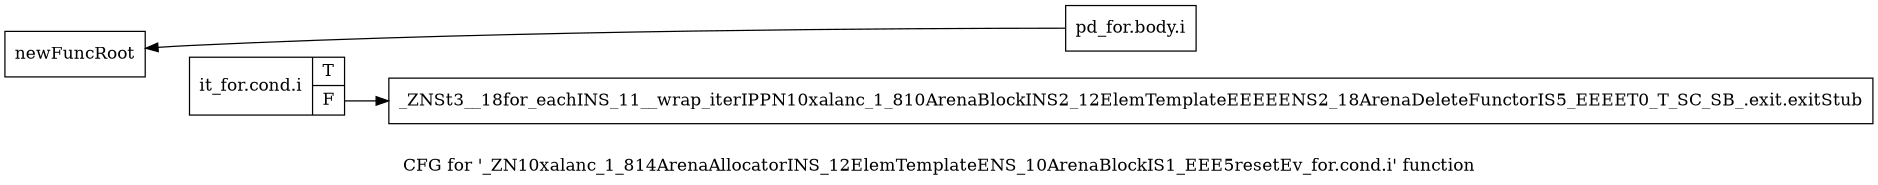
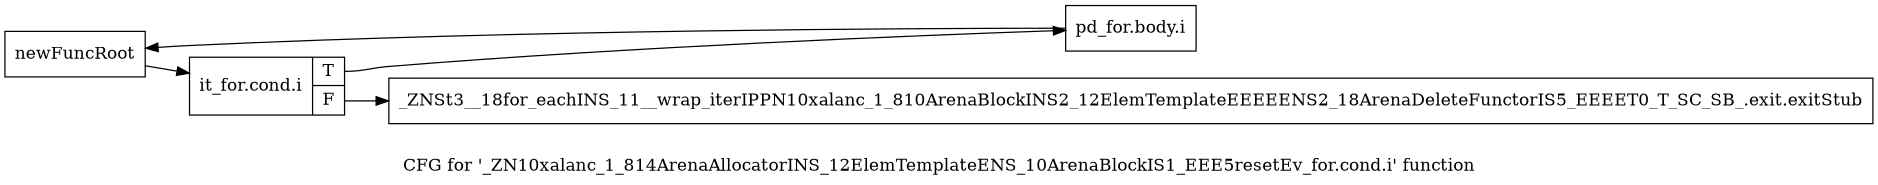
none -> (699, 46)
none -> (161, 68)
